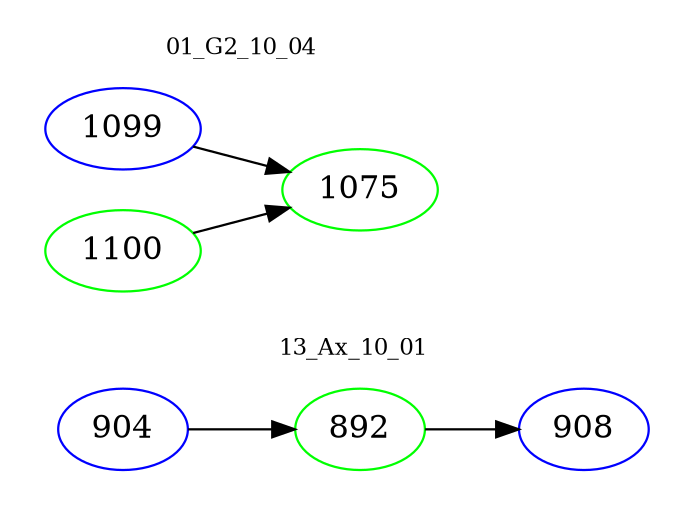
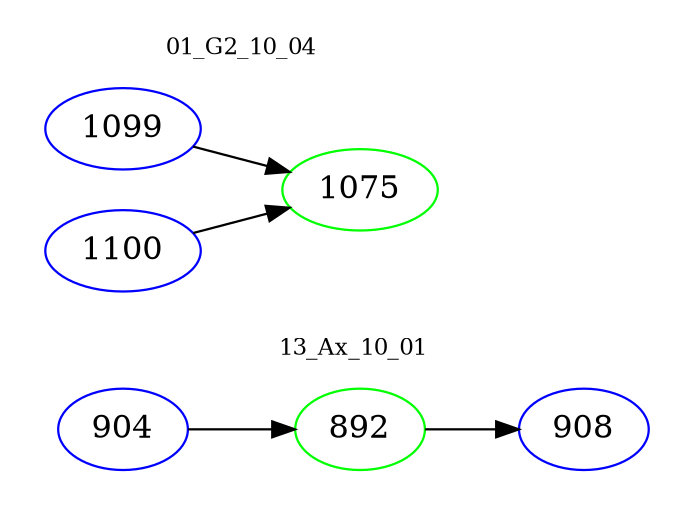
(123, 251) -> (123, 251)
